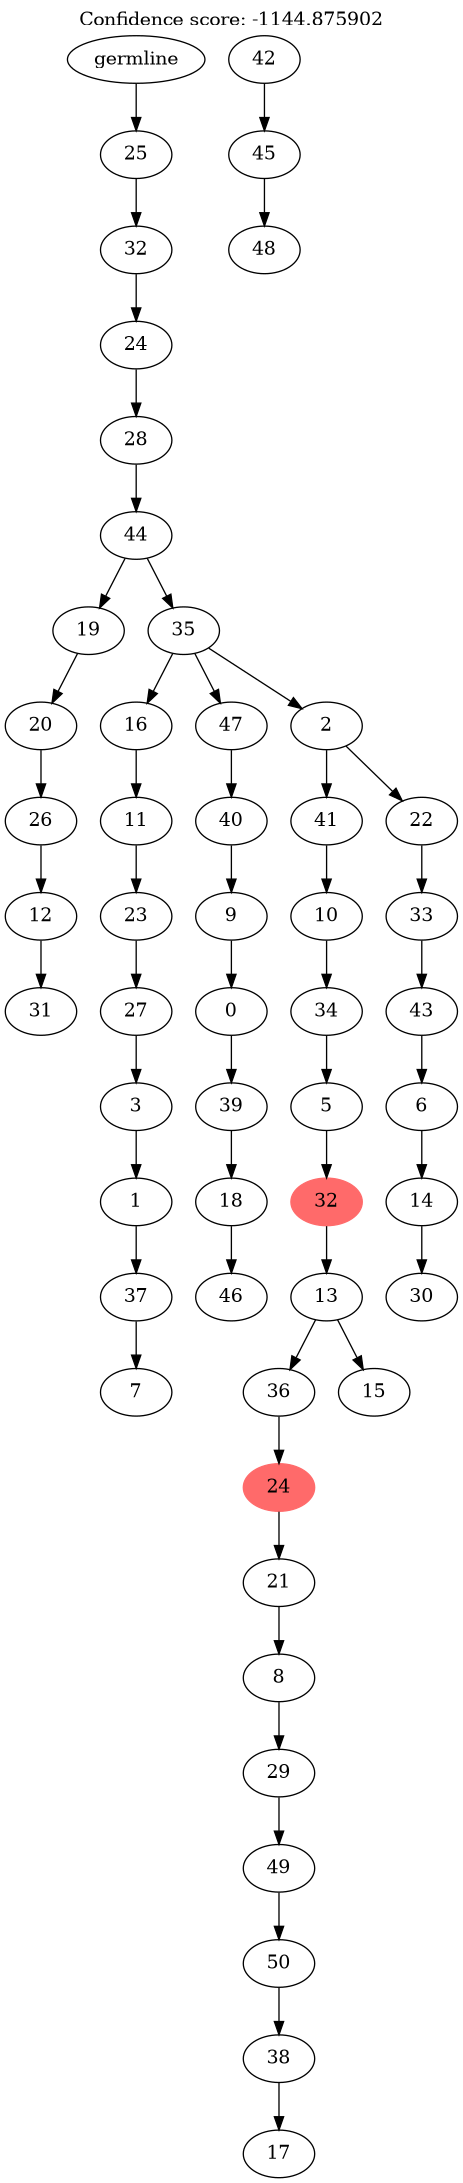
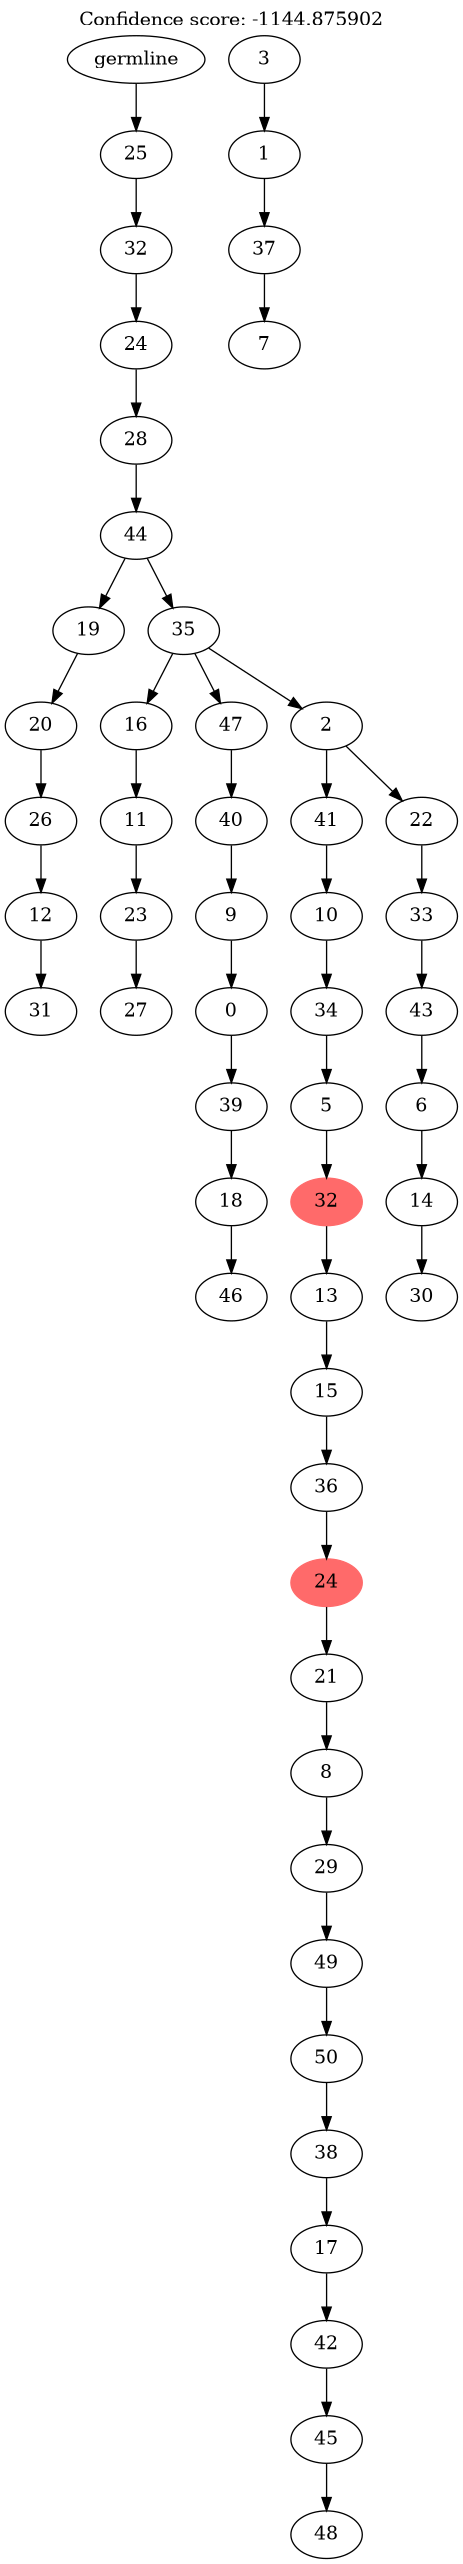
(136, 1053) -> none
(306, 1339) -> (327, 1433)
none -> (327, 2290)
